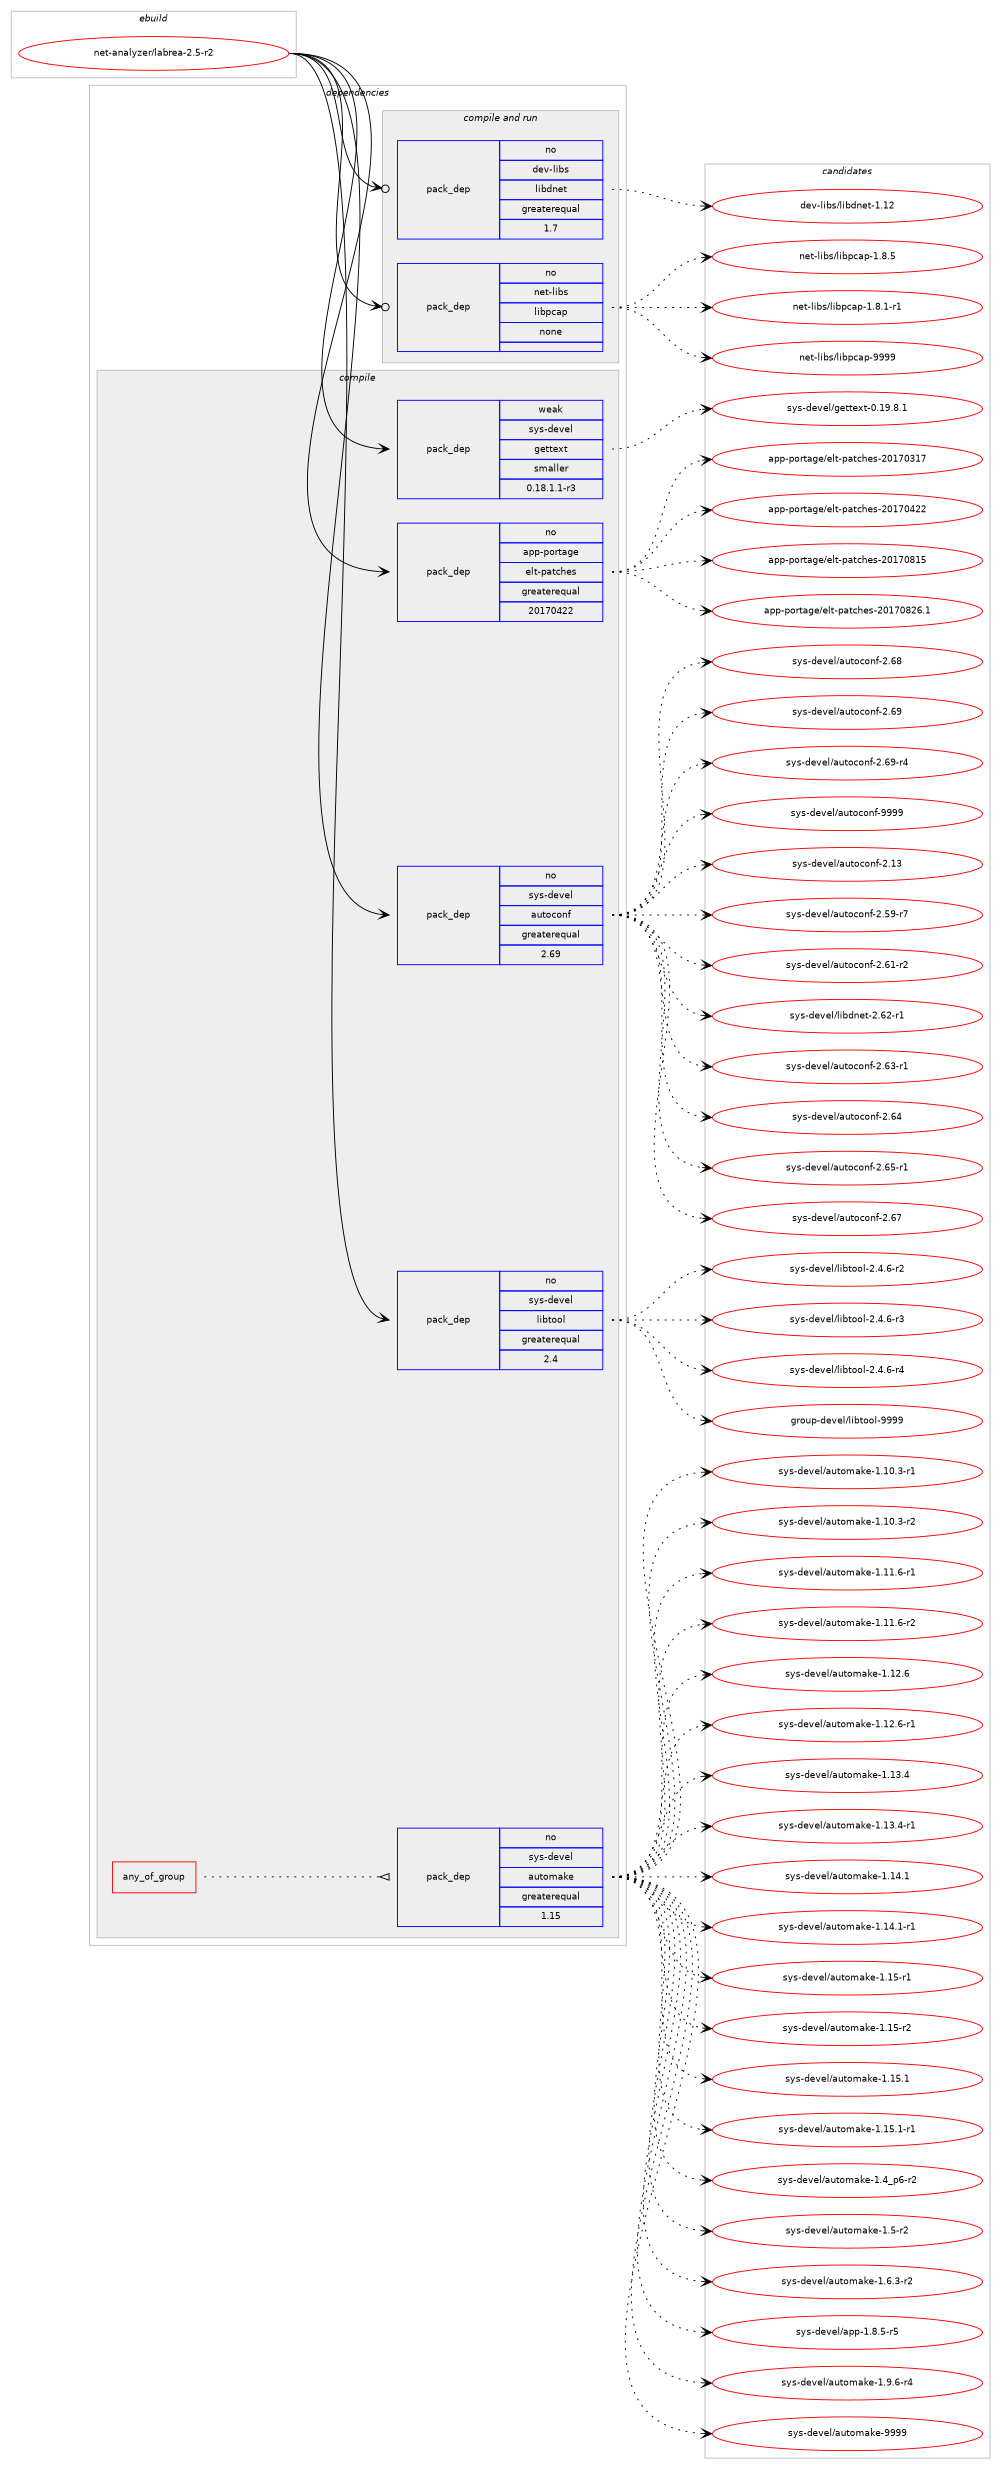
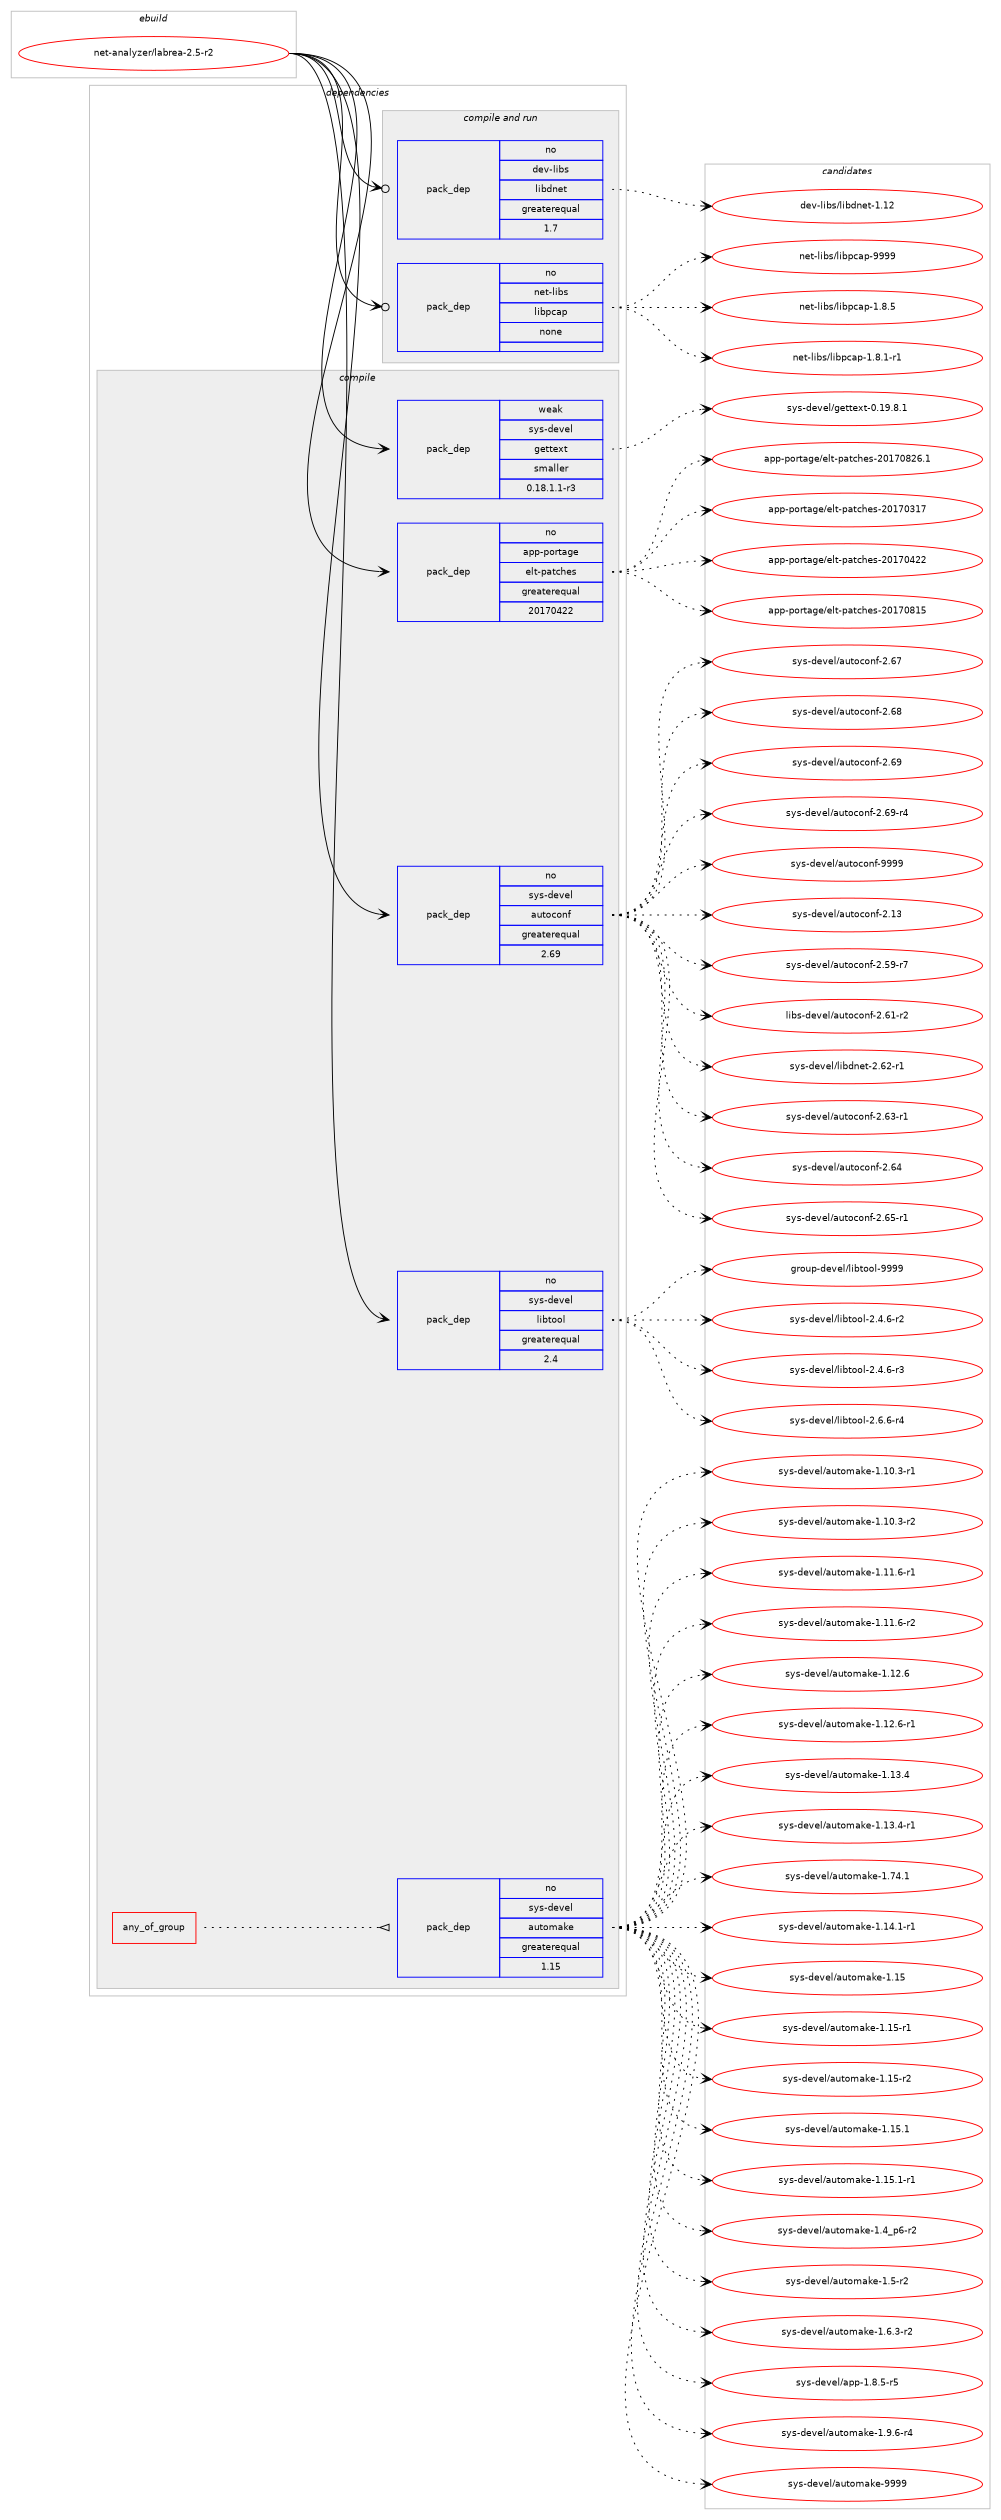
(848, 966) -> (848, 1016)
(848, 1371) -> (848, 1421)
(848, 1877) -> (848, 1877)
none -> (848, 1978)
